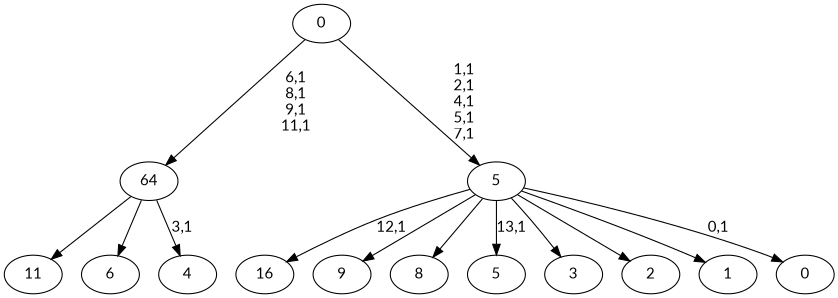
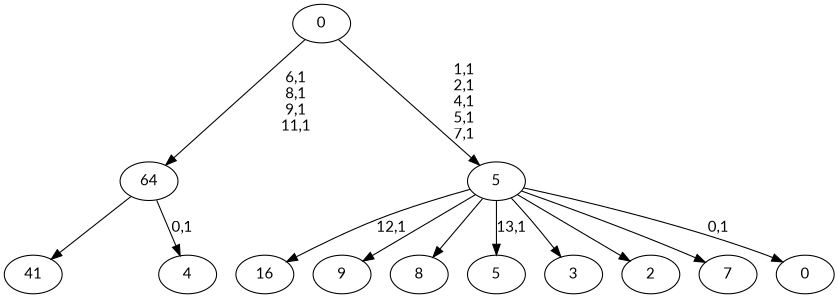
(182, 228) -> (182, 228)
(33, 274) -> (33, 274)
(110, 274) -> none
(728, 274) -> (728, 274)
